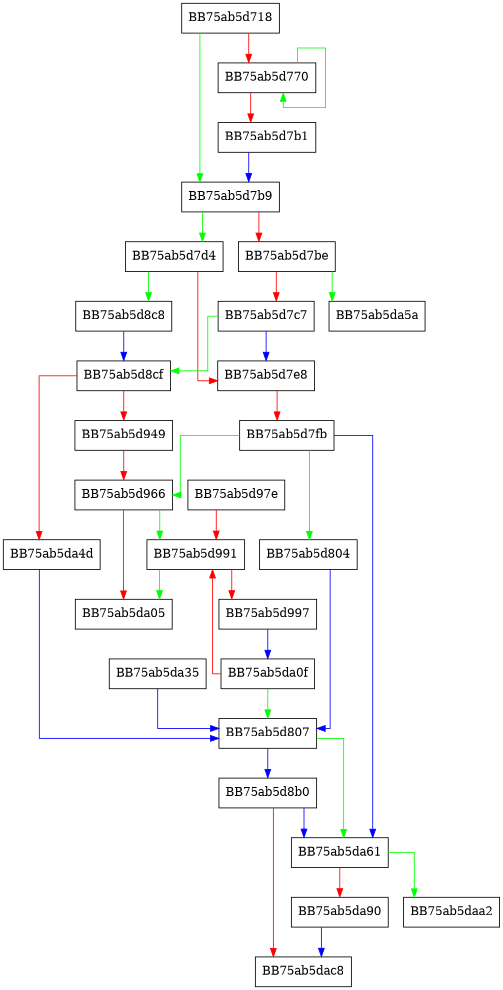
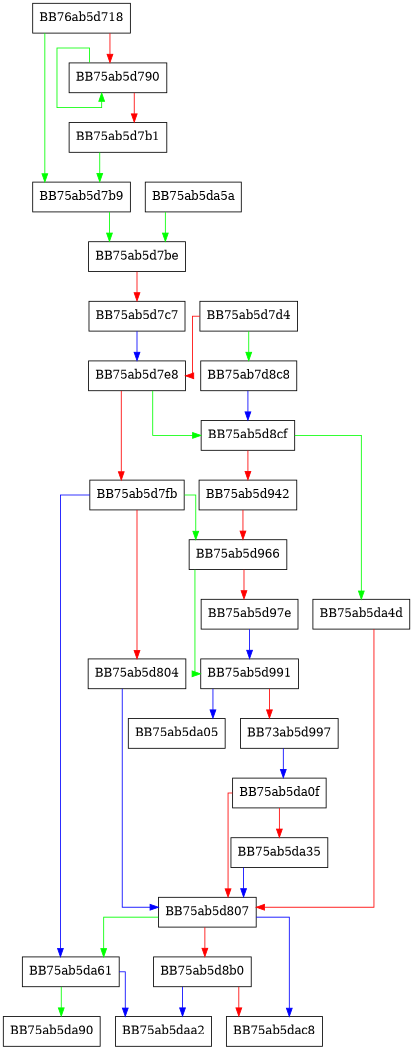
(231, 18) -> (82, 18)
(267, 78) -> (118, 78)
(249, 163) -> (100, 163)
(202, 223) -> none
(259, 223) -> (109, 223)
(332, 282) -> (165, 223)
(124, 316) -> (249, 376)
(208, 353) -> (153, 433)
(39, 435) -> (361, 480)
(124, 435) -> (248, 495)
(309, 491) -> (137, 580)
(216, 521) -> (250, 640)
(124, 551) -> (244, 580)
(160, 580) -> (213, 699)
(268, 614) -> (289, 733)
(213, 630) -> (279, 819)
(268, 699) -> (228, 839)
(41, 738) -> (374, 823)
(268, 759) -> (205, 938)
(304, 819) -> (183, 997)
(414, 858) -> (125, 987)
(340, 878) -> (61, 997)
(321, 938) -> (289, 946)
